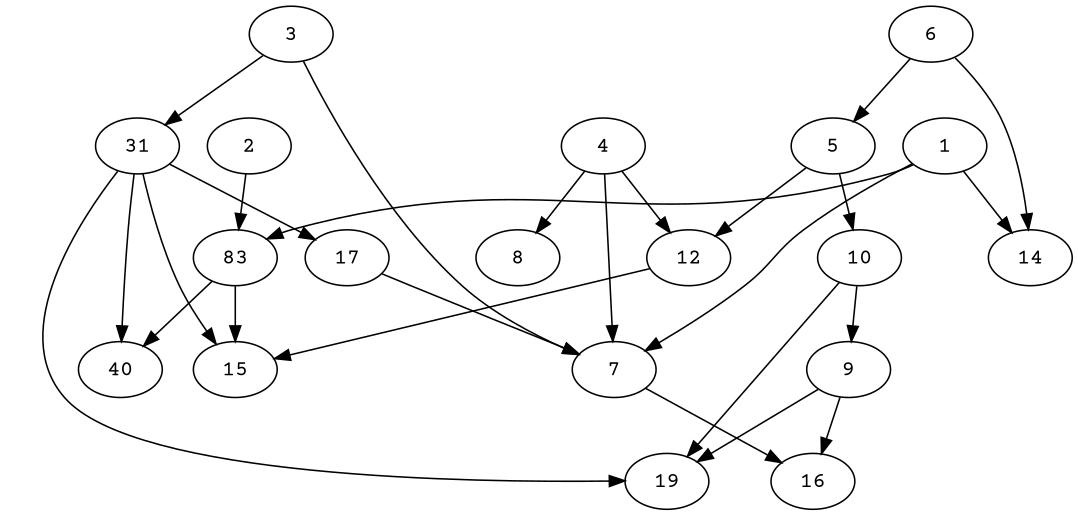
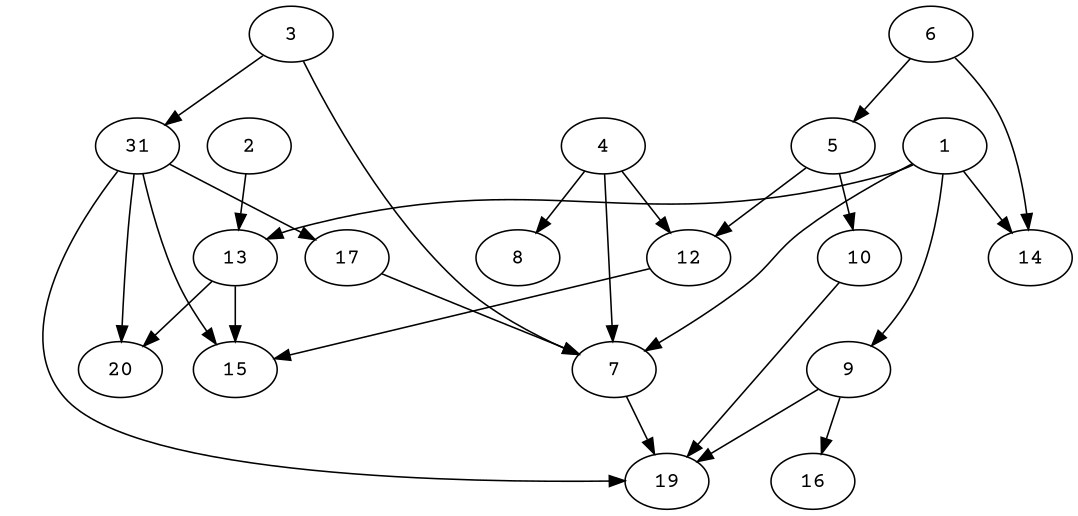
(235, 258) -> (235, 258)
(855, 306) -> (926, 259)
(120, 370) -> (120, 370)
(704, 420) -> (637, 418)
